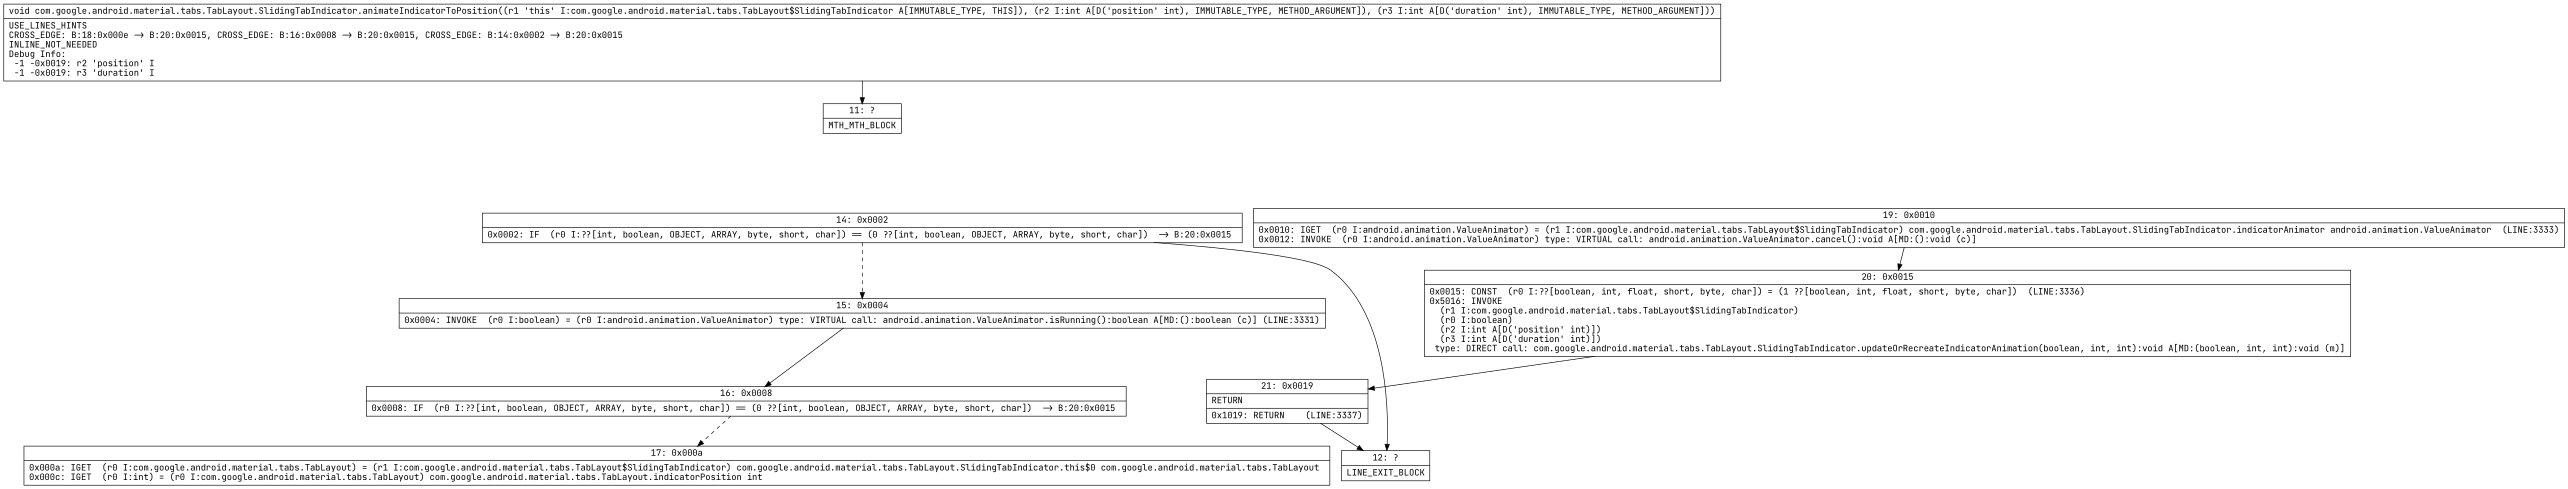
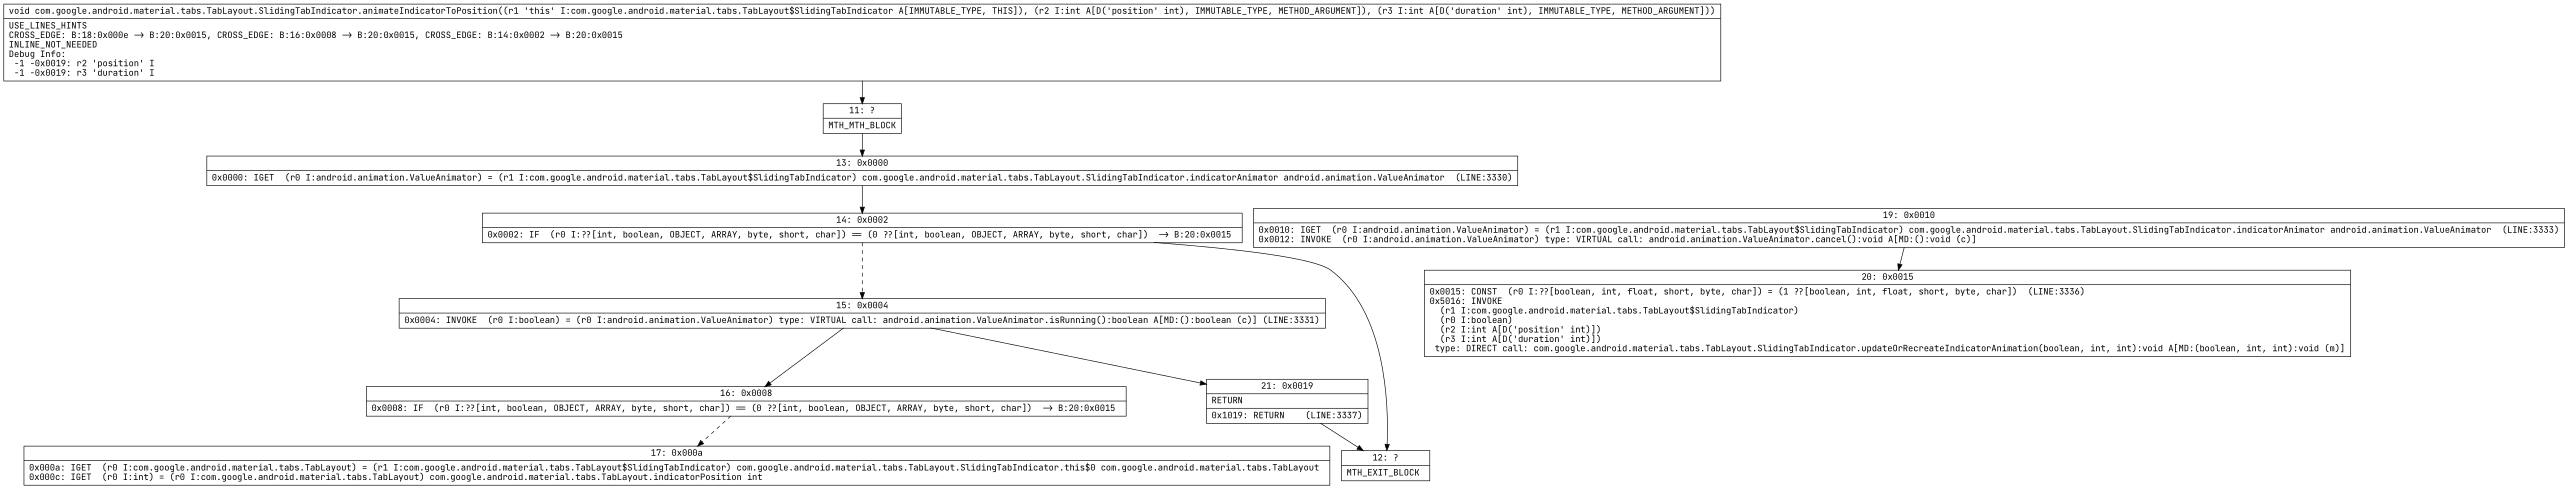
none -> (862, 171)
(1485, 372) -> (1065, 355)
(1386, 473) -> (1383, 473)
